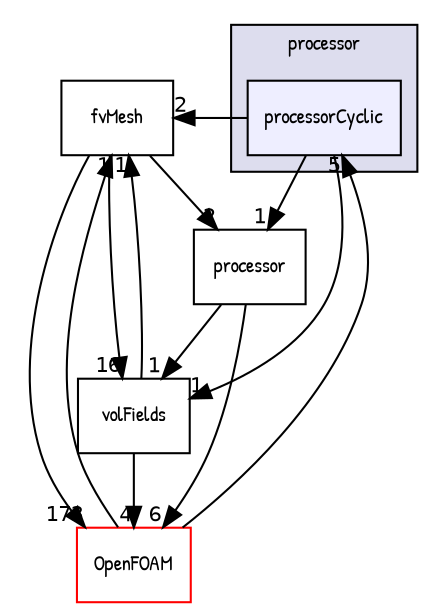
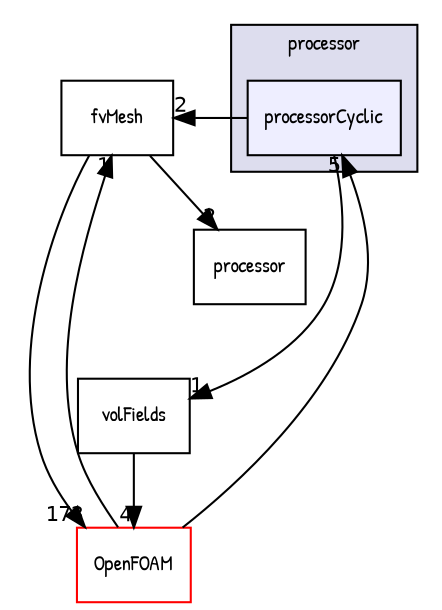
(291, 185) -> none
(111, 257) -> none
(140, 277) -> none
(198, 333) -> none
(223, 412) -> none
